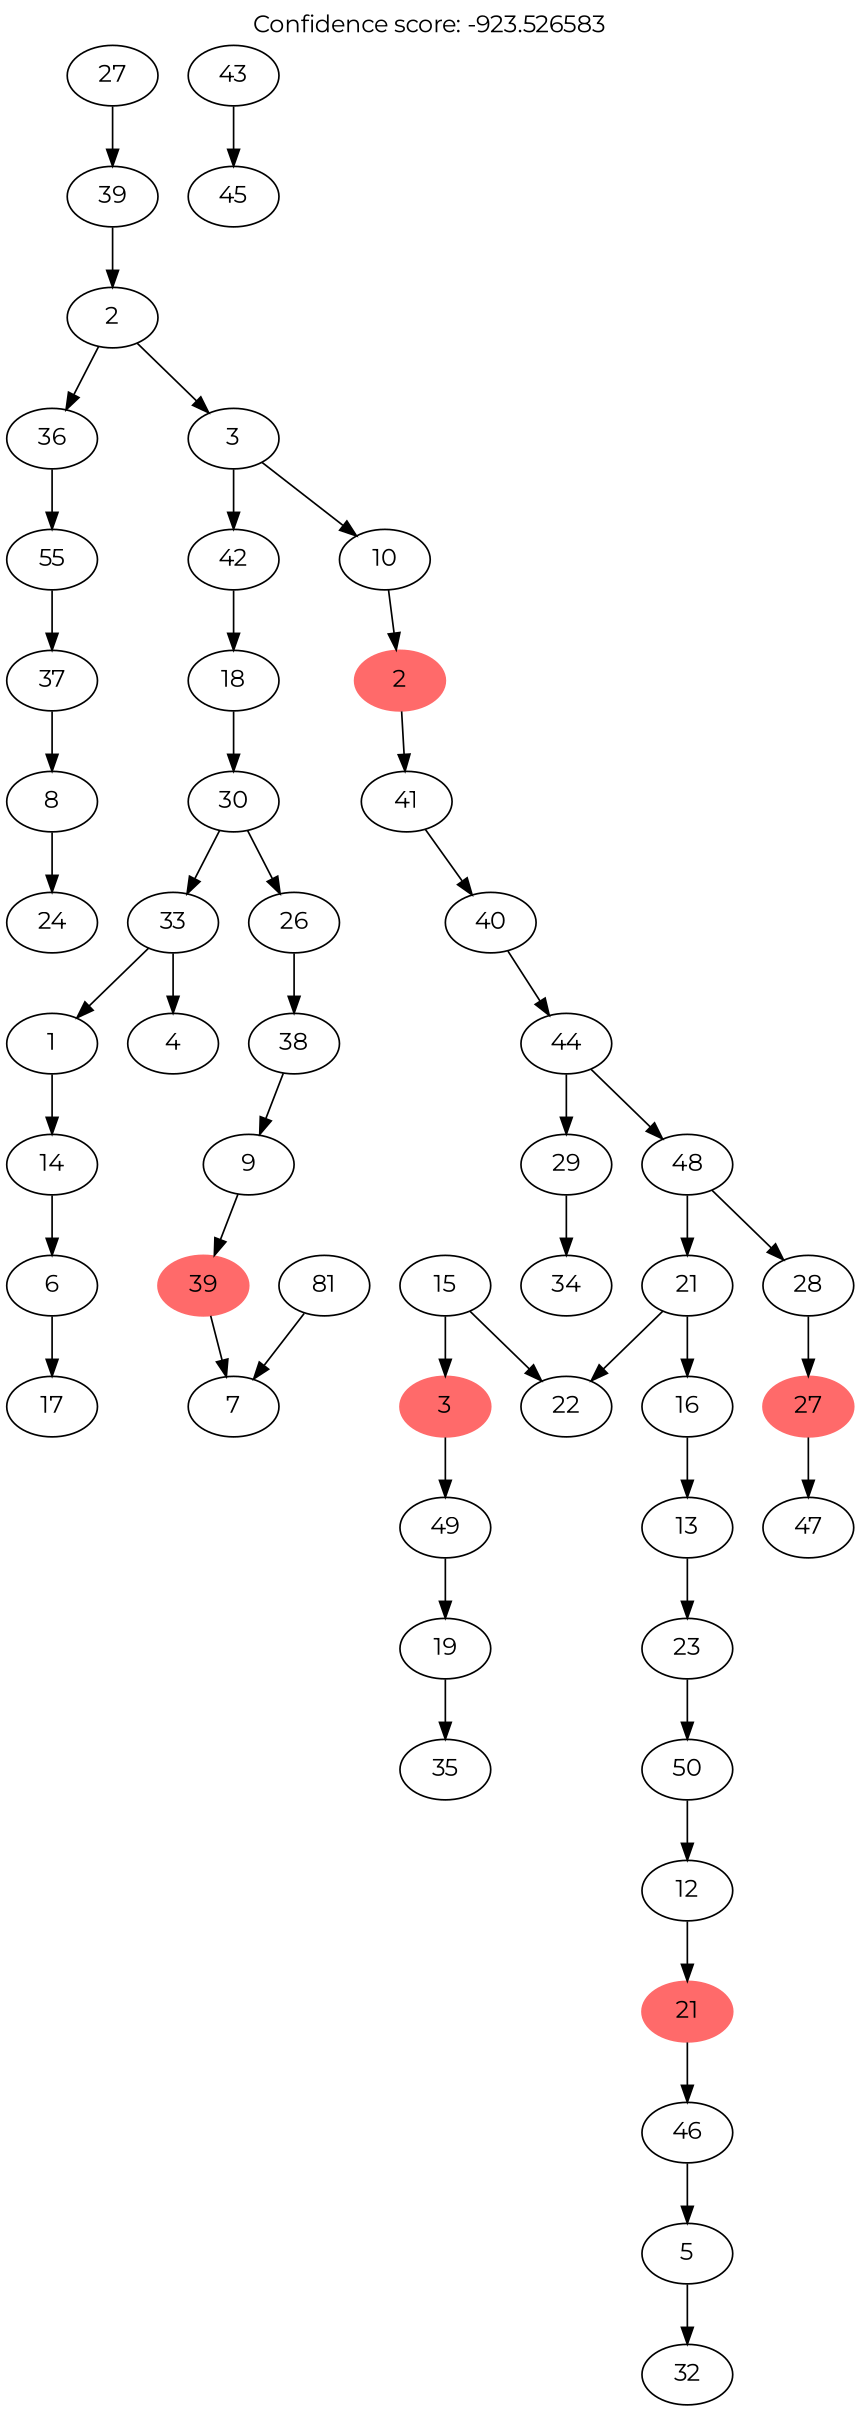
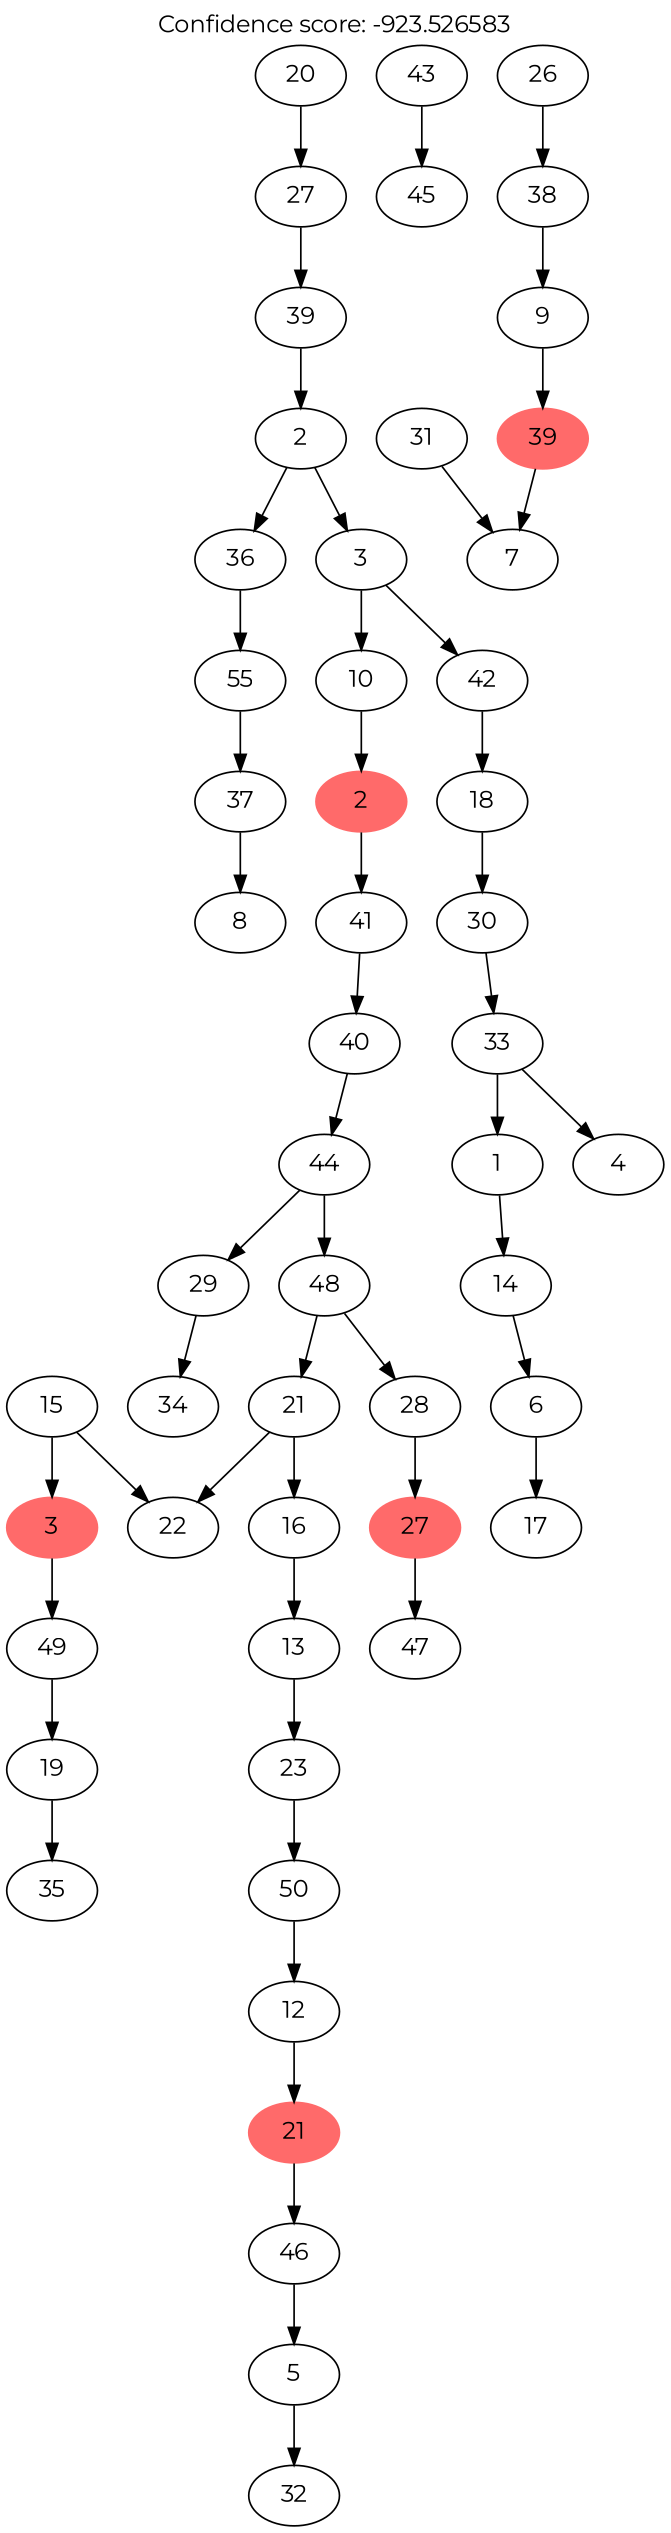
none -> (301, 76)
(260, 855) -> none
(52, 923) -> none
(324, 1286) -> (422, 439)
